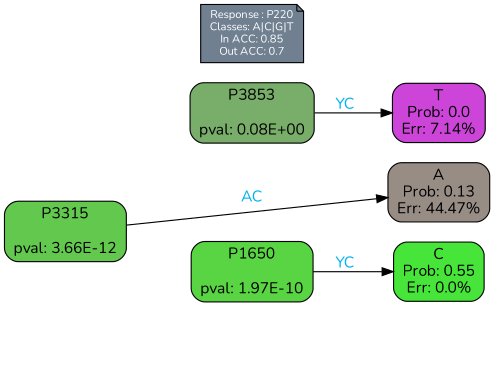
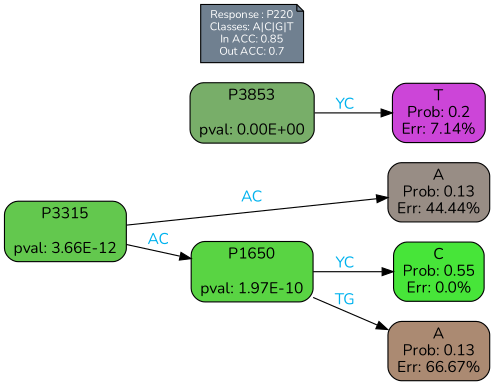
(252, 113) -> (252, 113)
(439, 113) -> (439, 113)
(439, 192) -> (439, 192)
none -> (153, 250)
none -> (439, 351)
